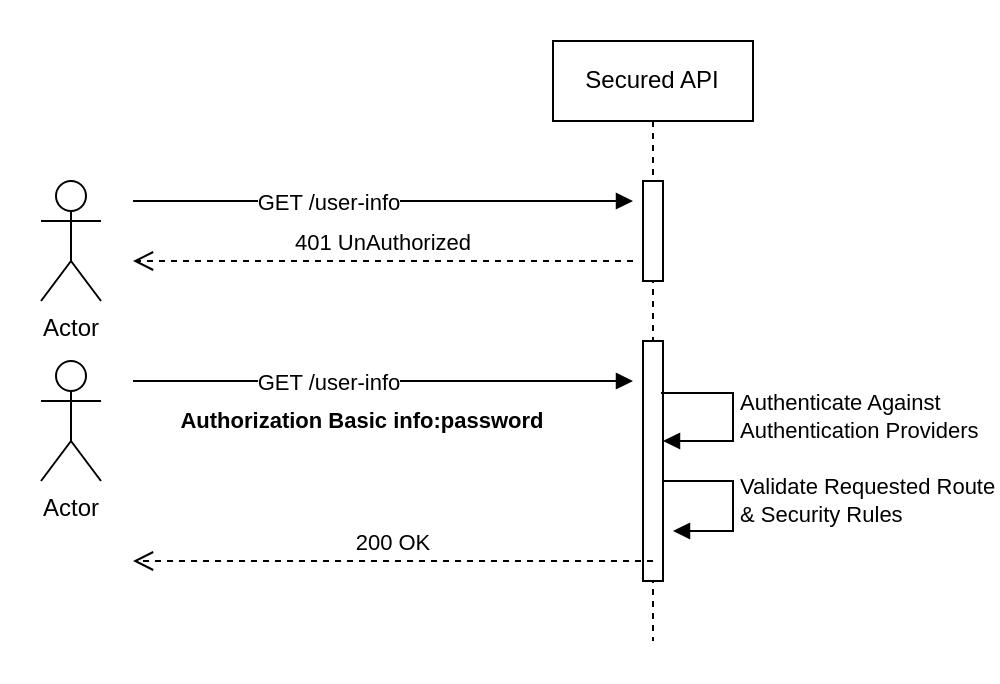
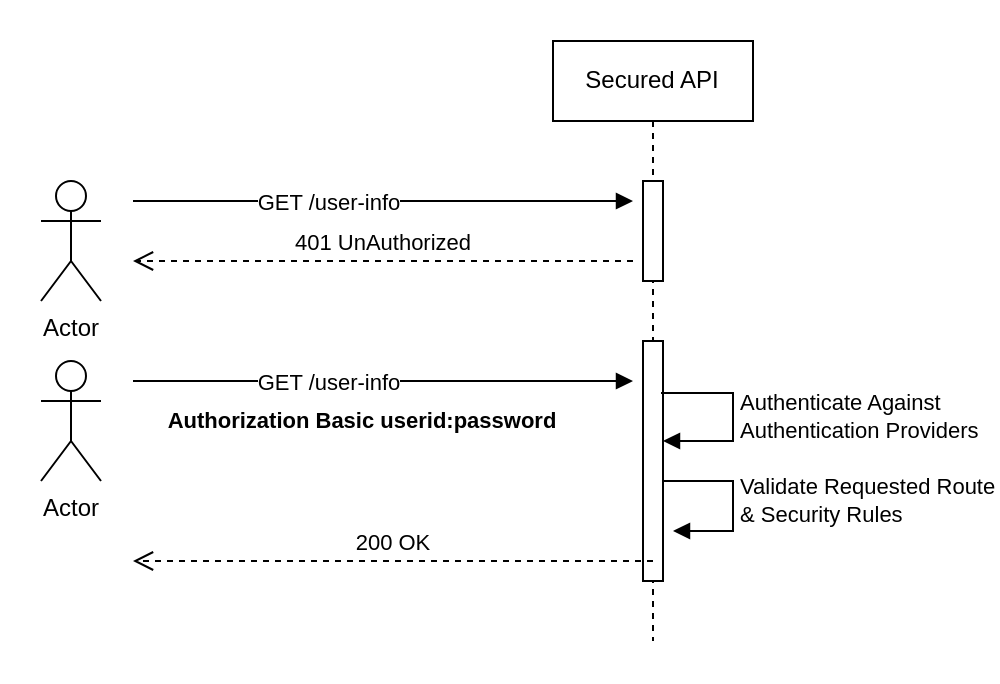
(363, 421) -> (363, 421)
